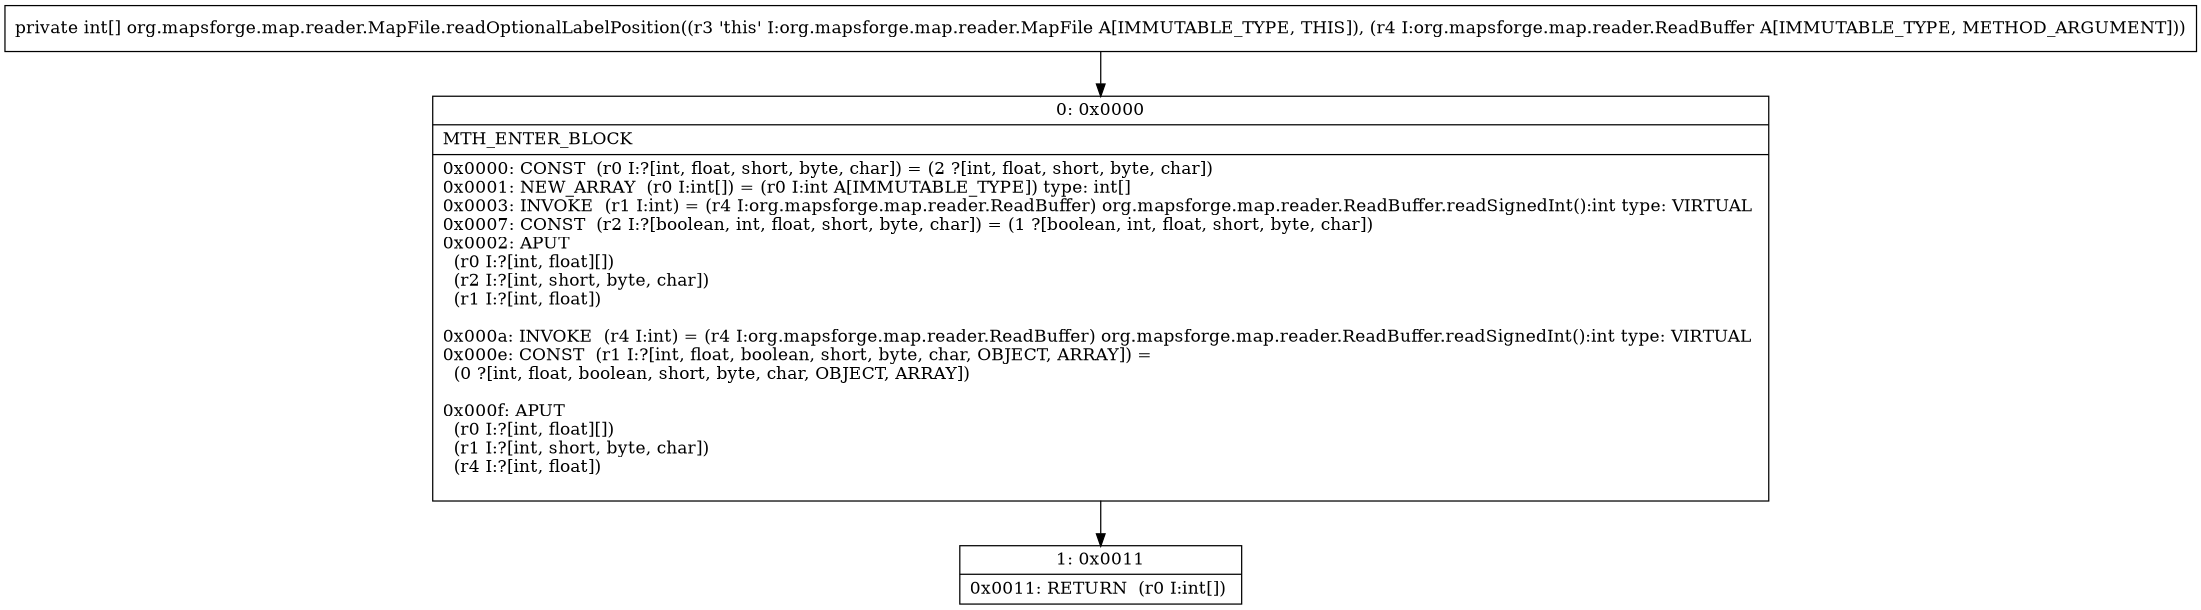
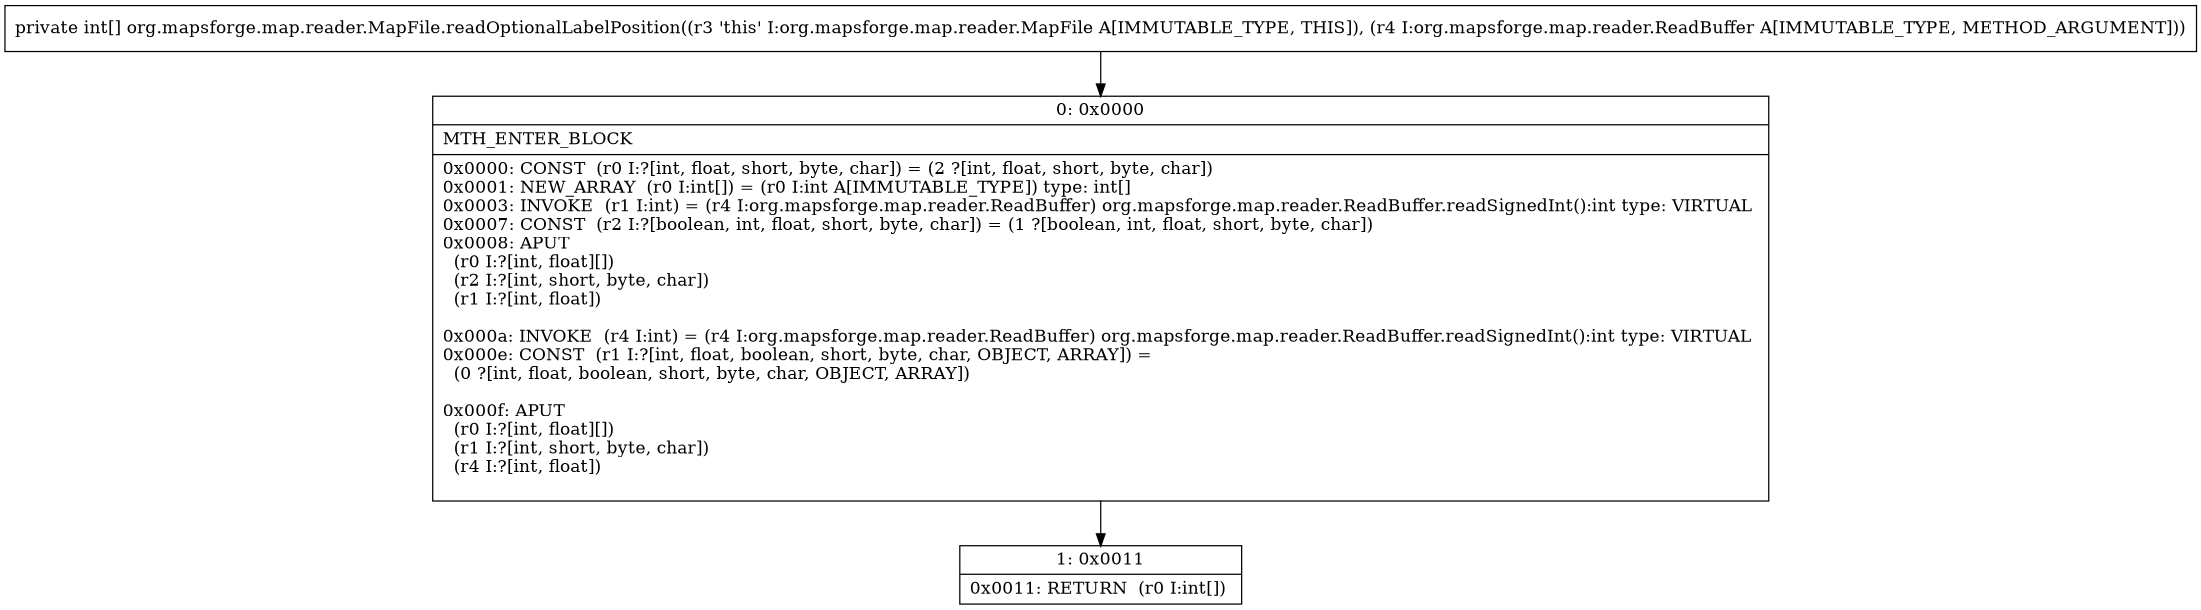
(512, 243) -> (512, 243)
